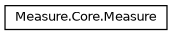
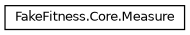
(86, 18) -> (95, 18)
